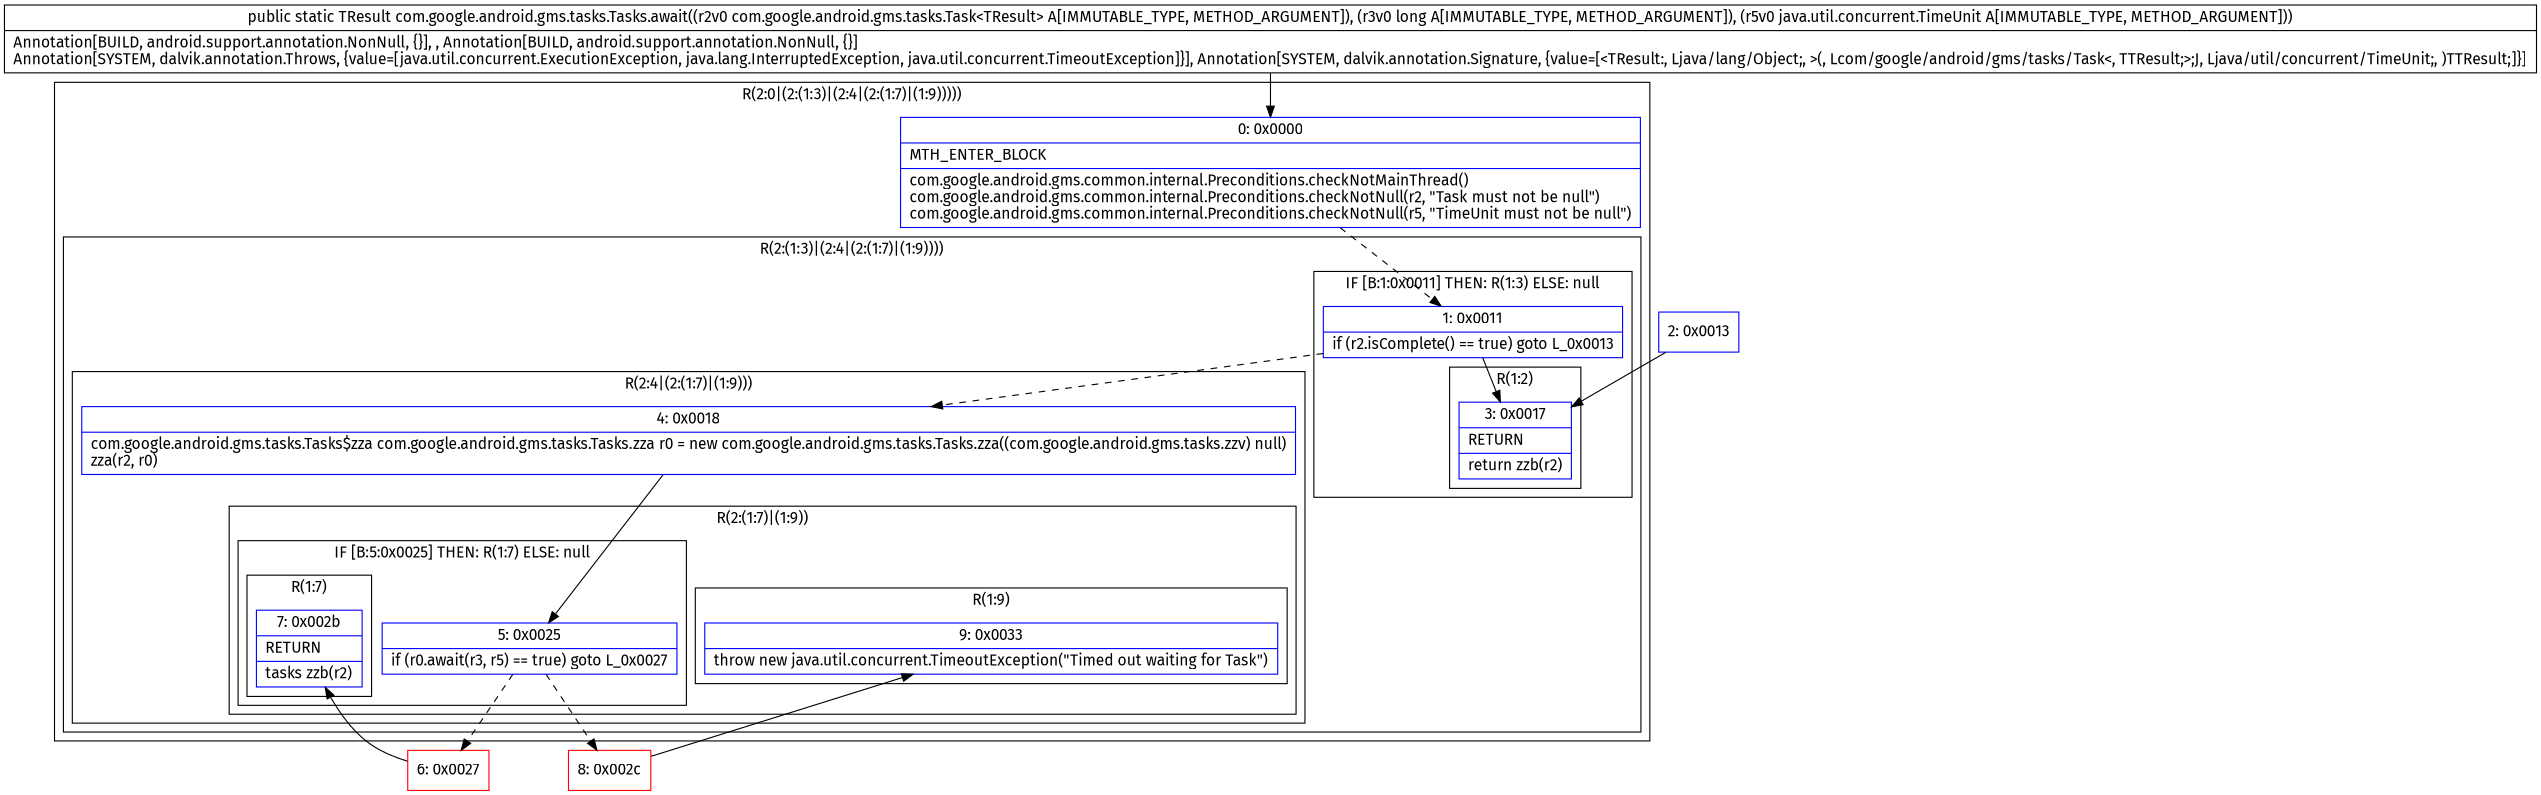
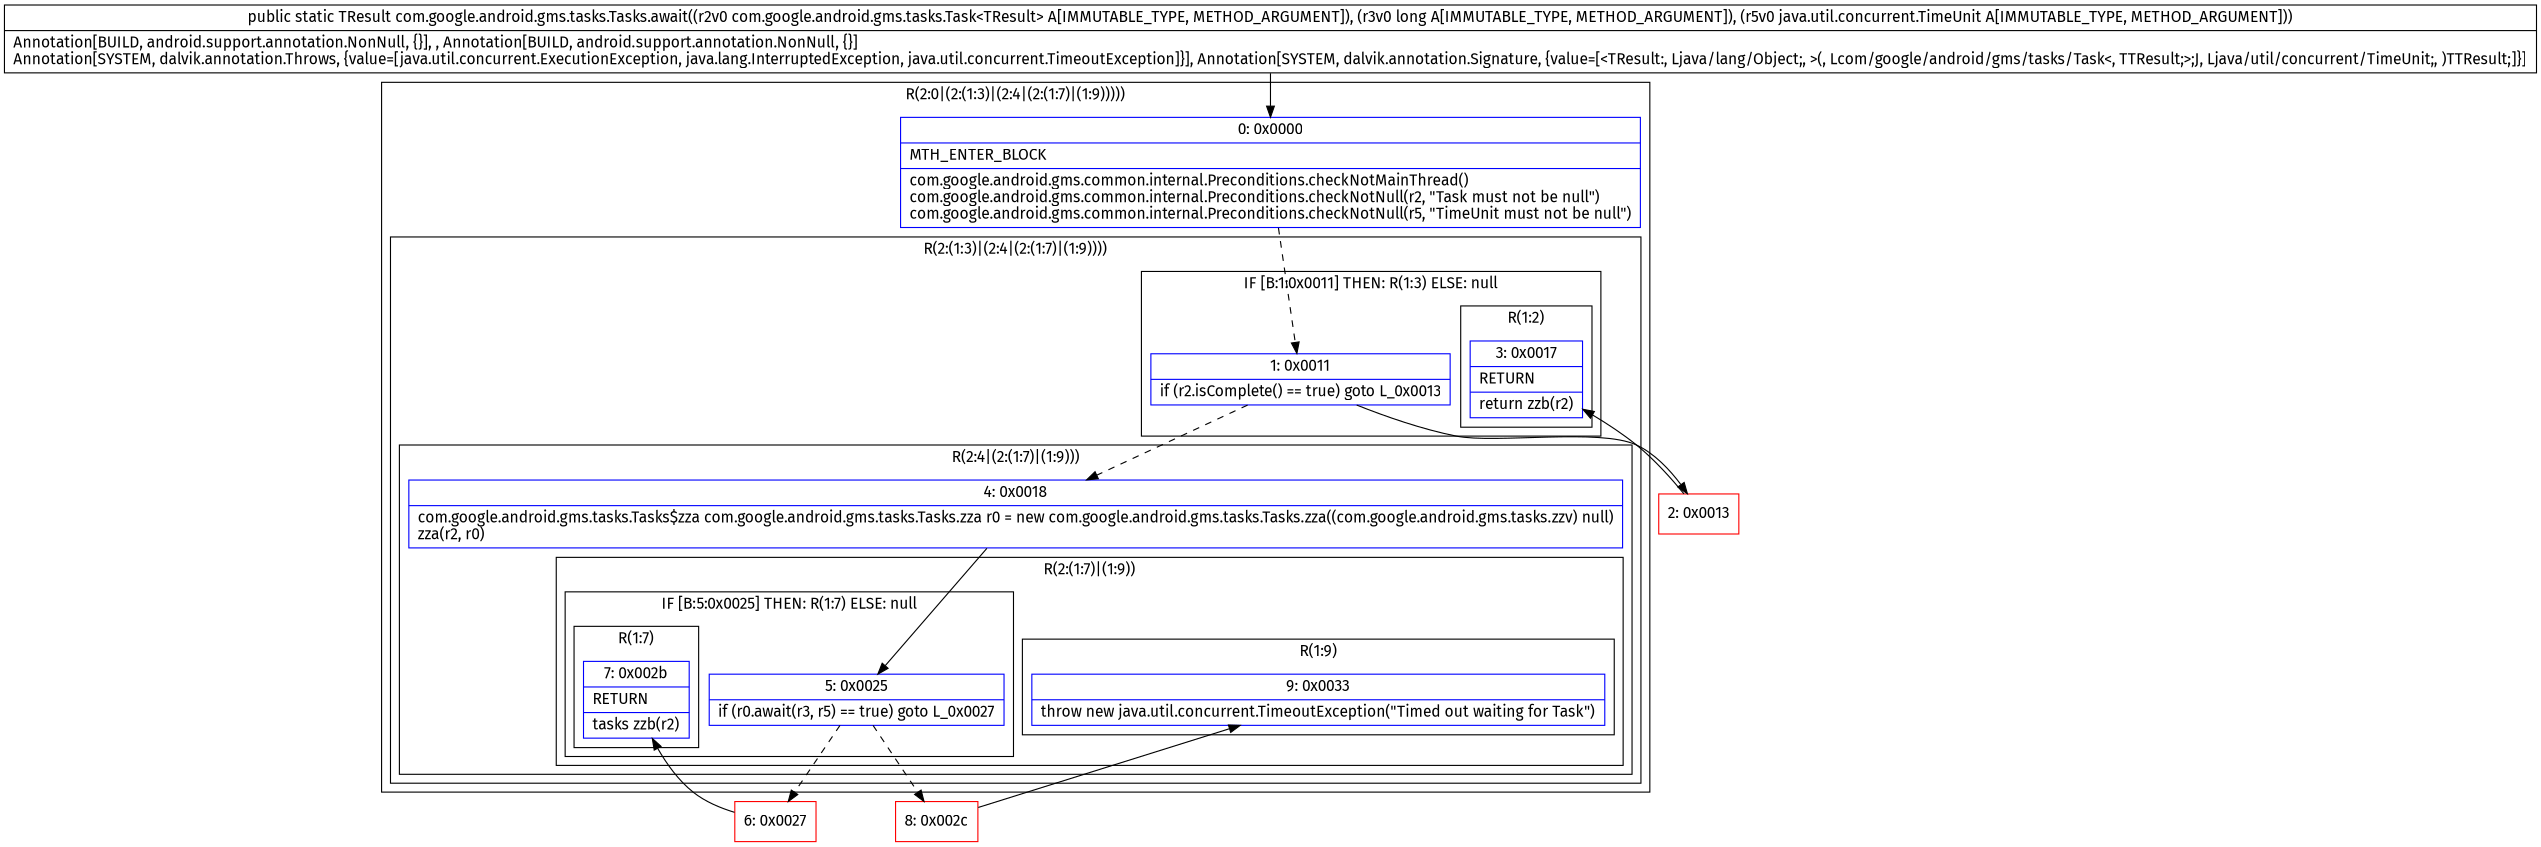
(1699, 332) -> (1699, 514)
(1489, 375) -> (1525, 438)
